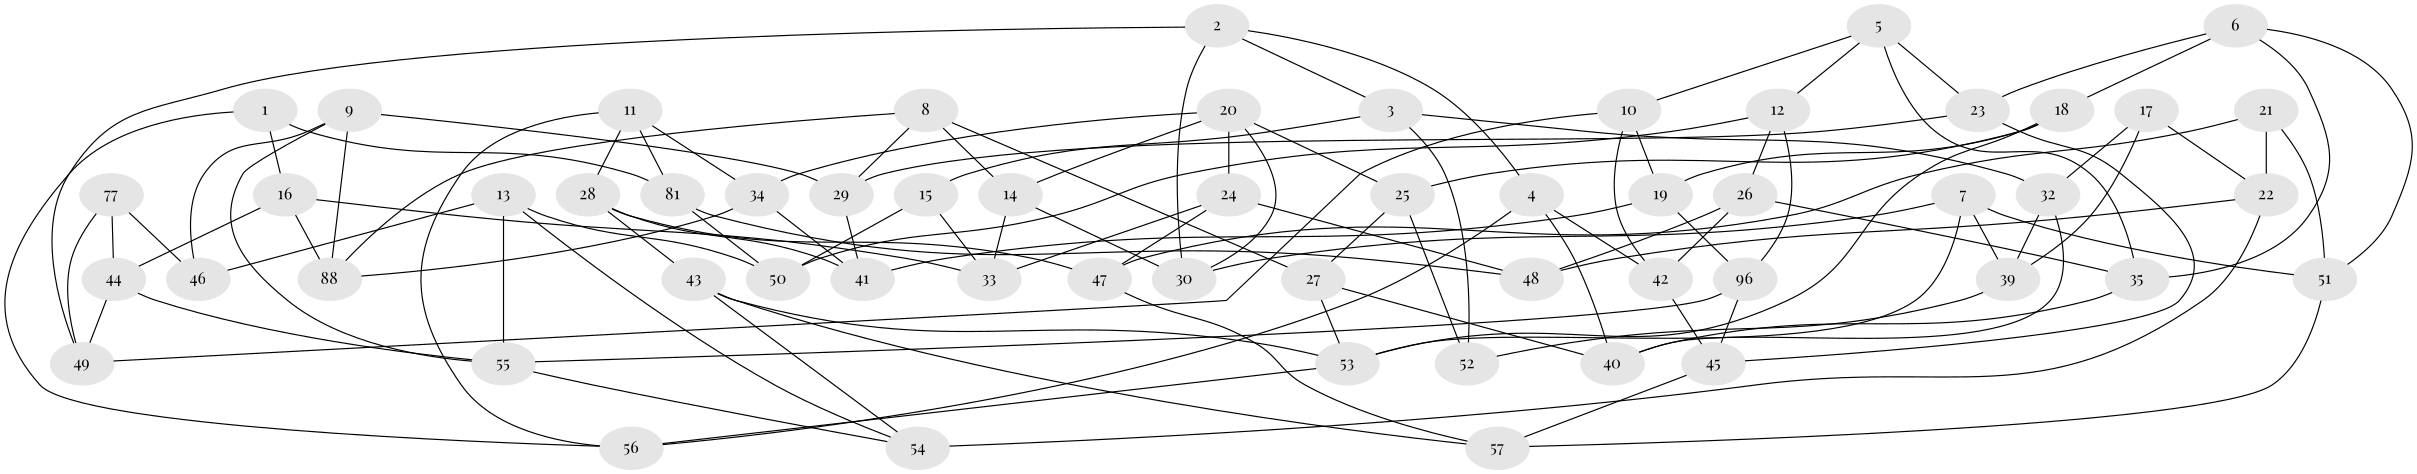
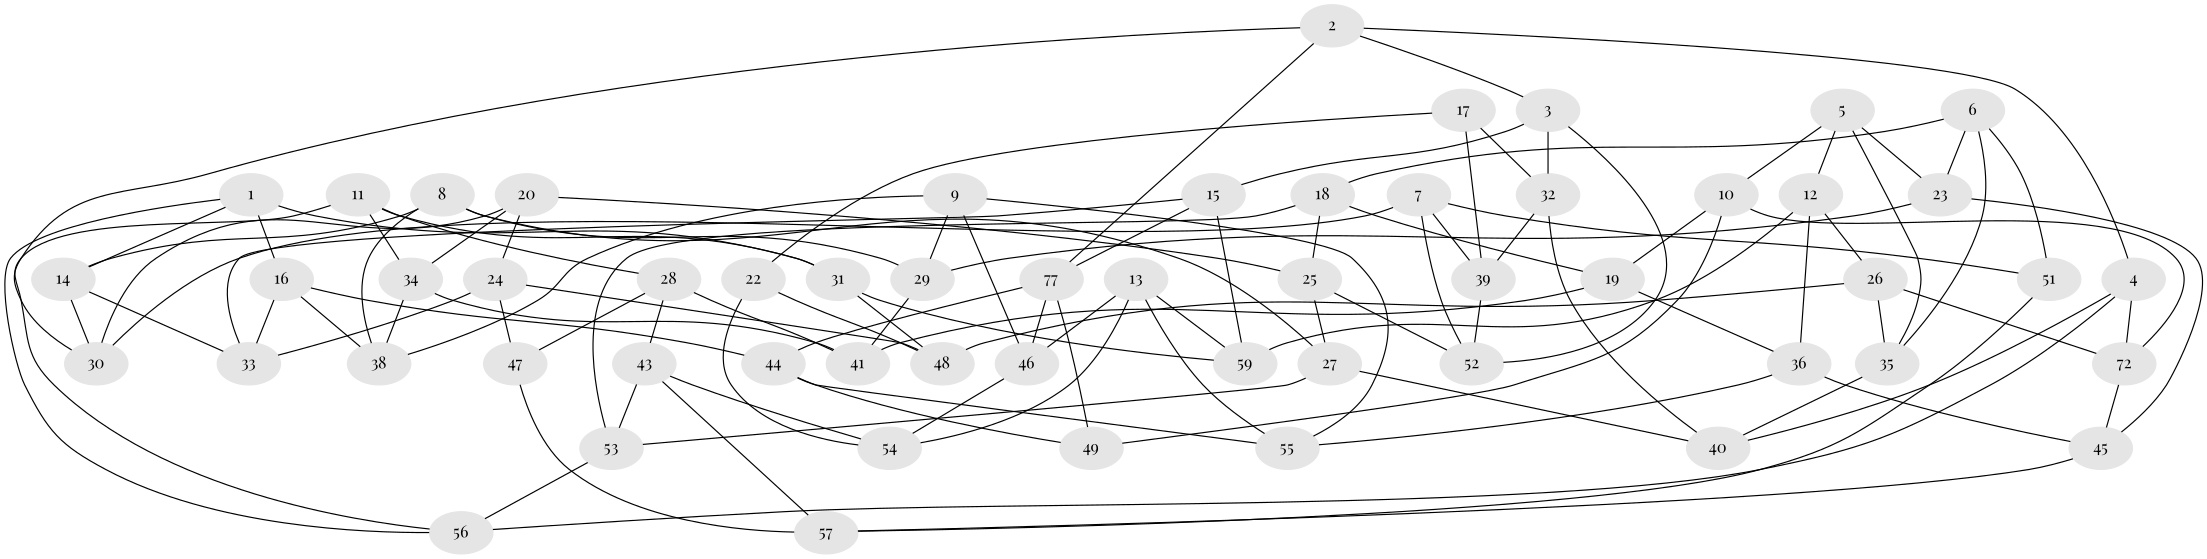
(524, 50) -> (1192, 153)
(2266, 110) -> none
(1106, 156) -> (157, 237)
(673, 195) -> (838, 279)
none -> (1133, 237)
(330, 279) -> (379, 364)
(778, 279) -> (1245, 364)
(1661, 279) -> (2124, 364)
(1745, 279) -> (1799, 364)
(1697, 338) -> (1435, 282)
(710, 408) -> (972, 398)
